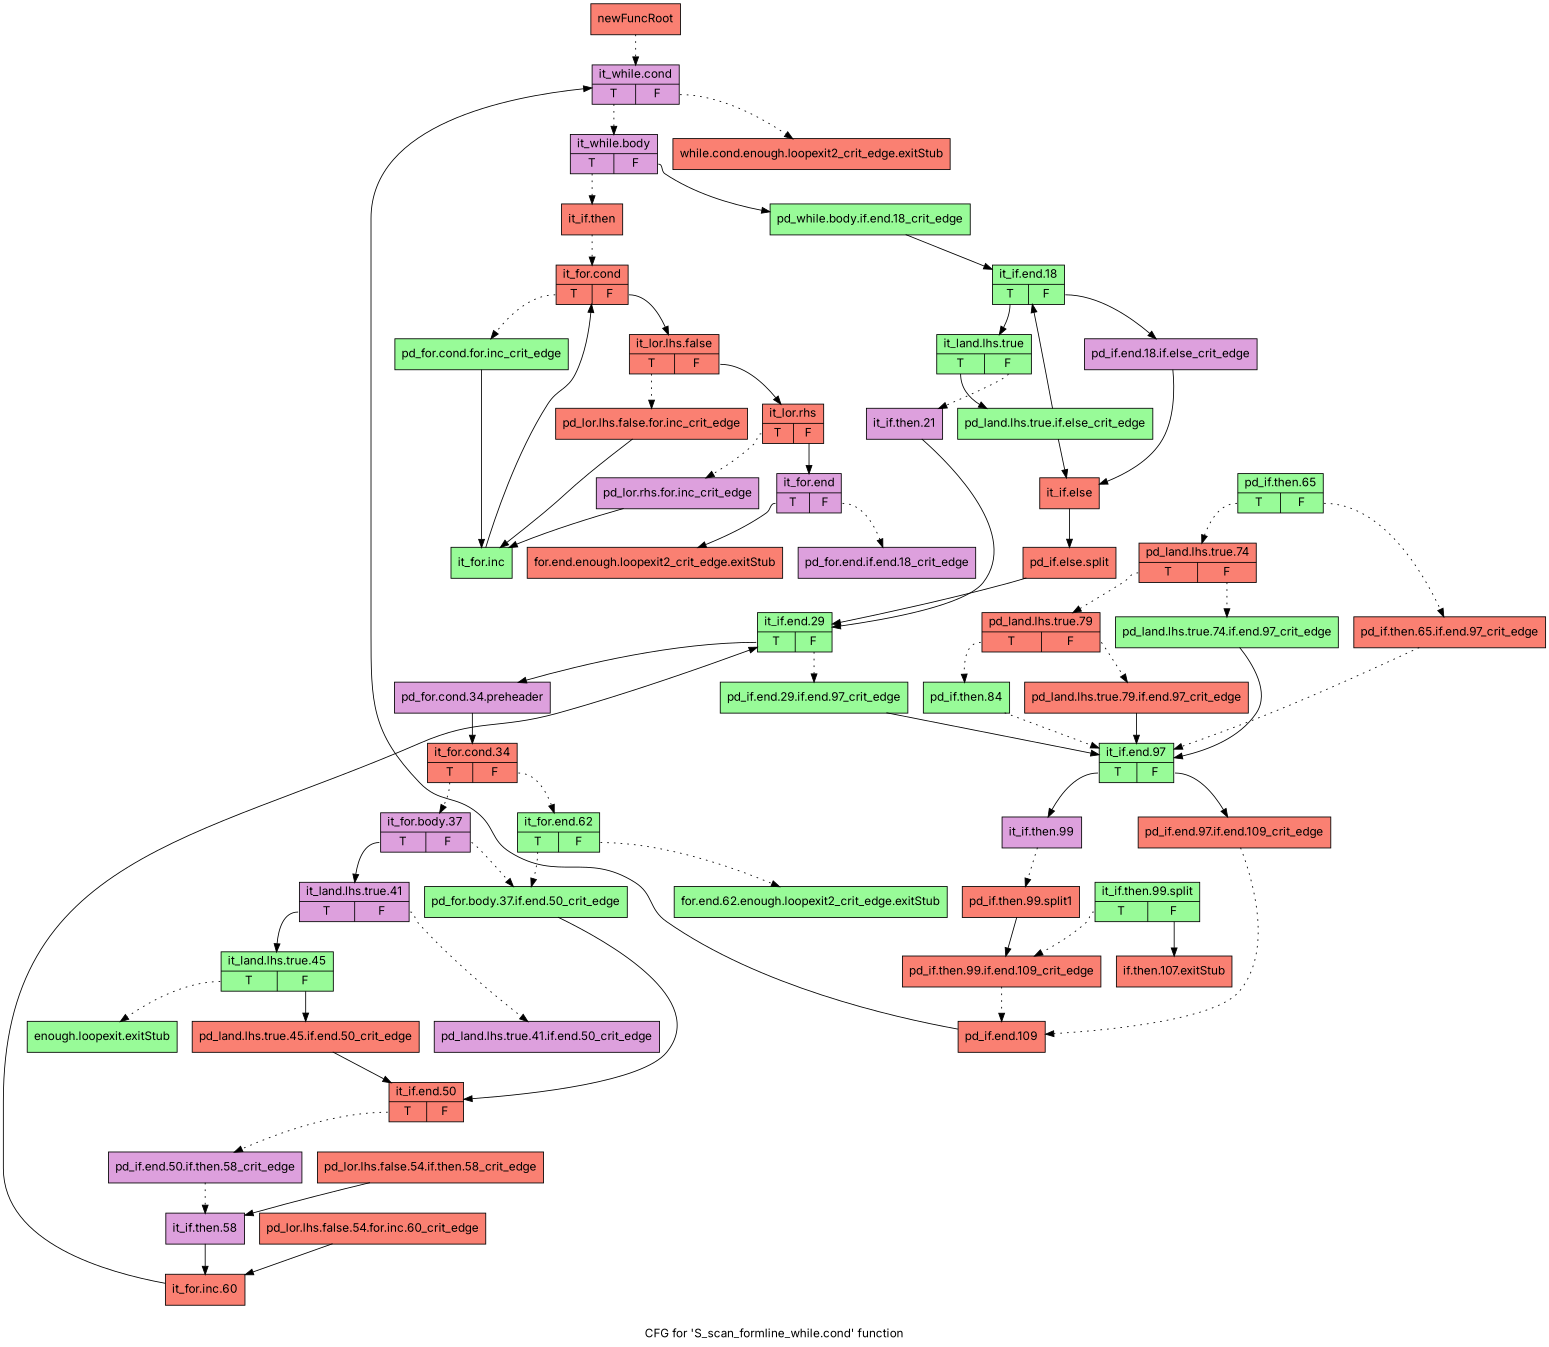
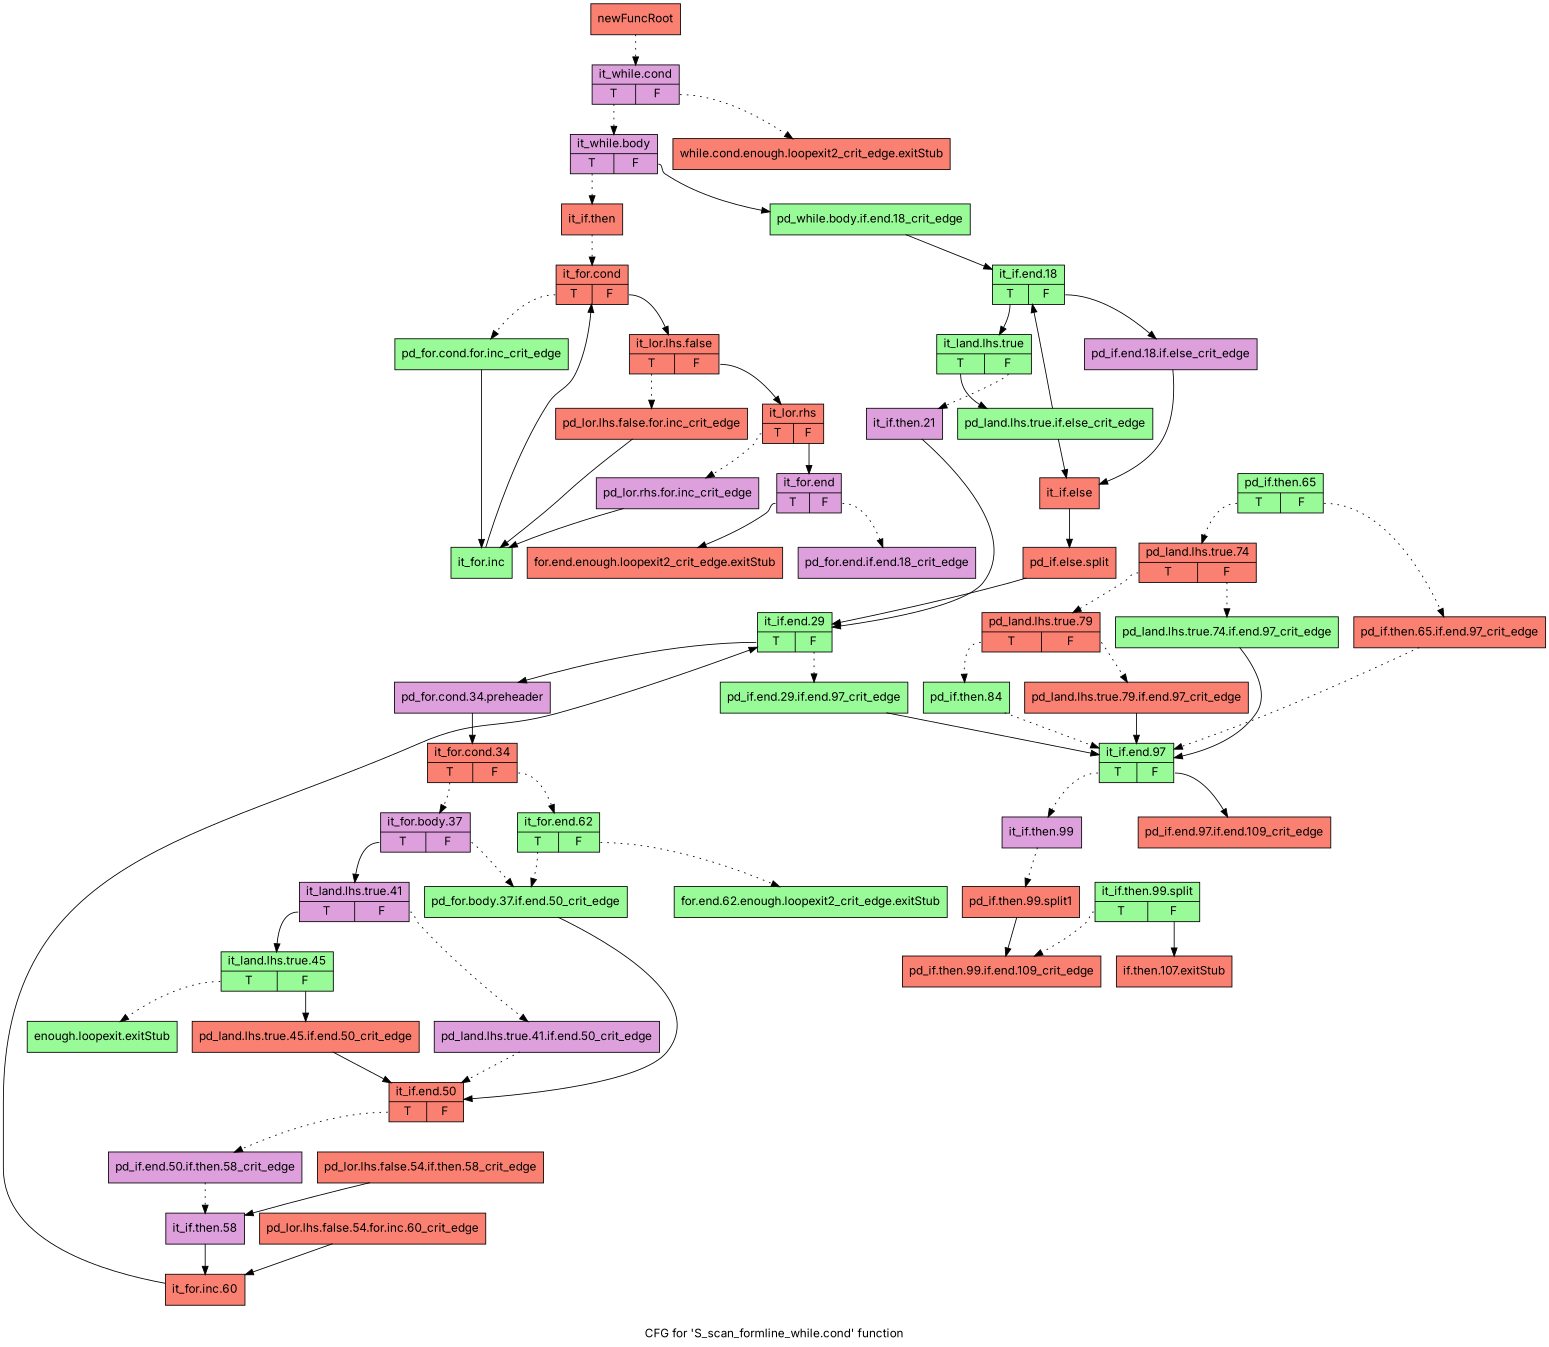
(1070, 785) -> (1070, 785)
(1002, 1037) -> none
none -> (494, 1065)
